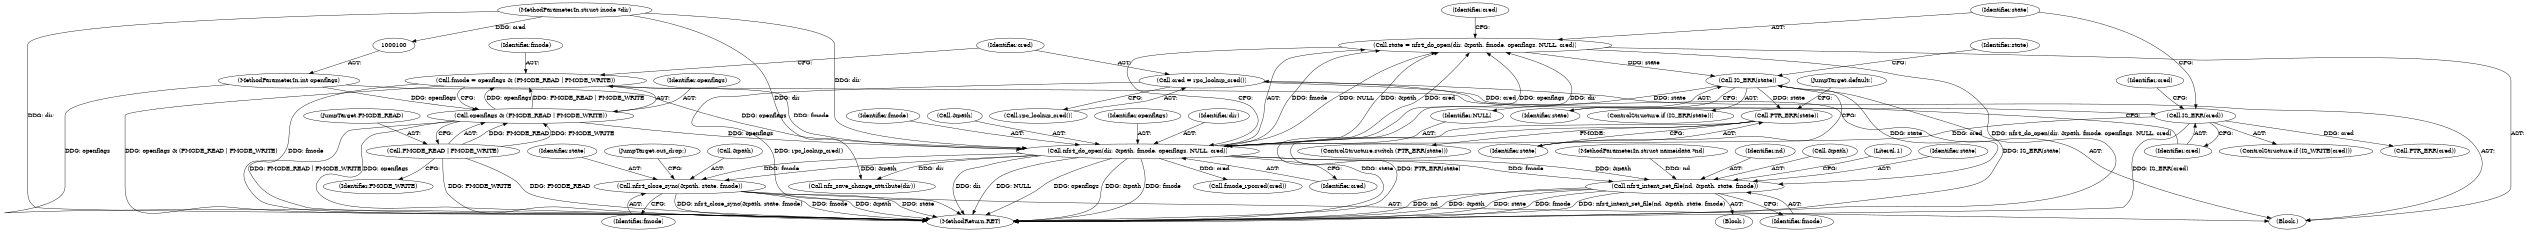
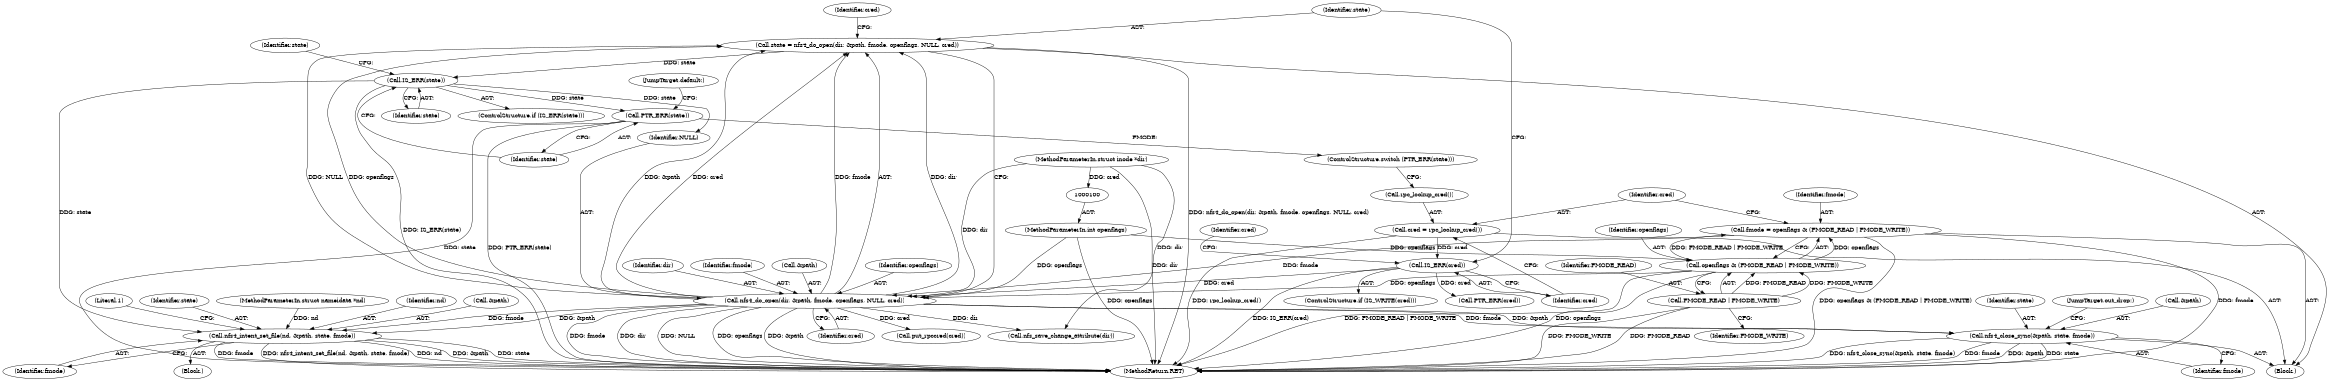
(1119, 97) -> (1404, 176)
(362, 116) -> (1599, 266)
(1248, 187) -> (931, 336)
